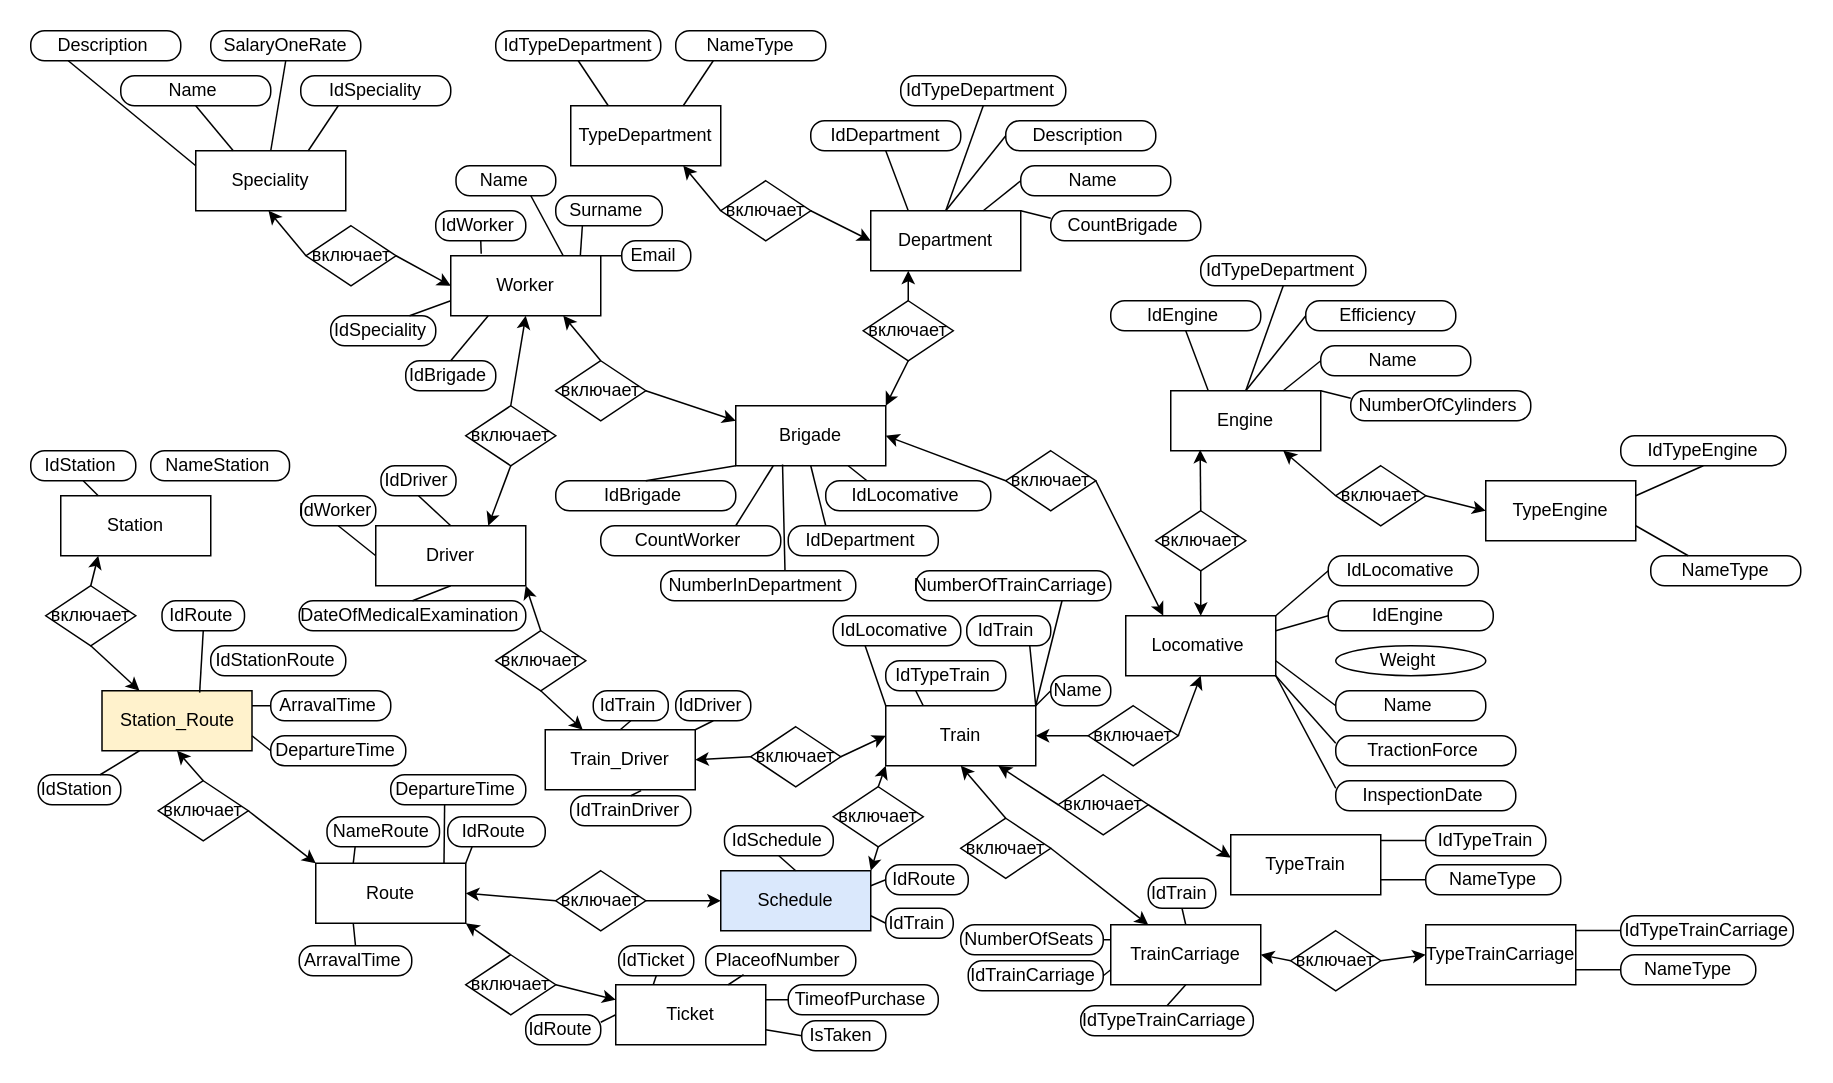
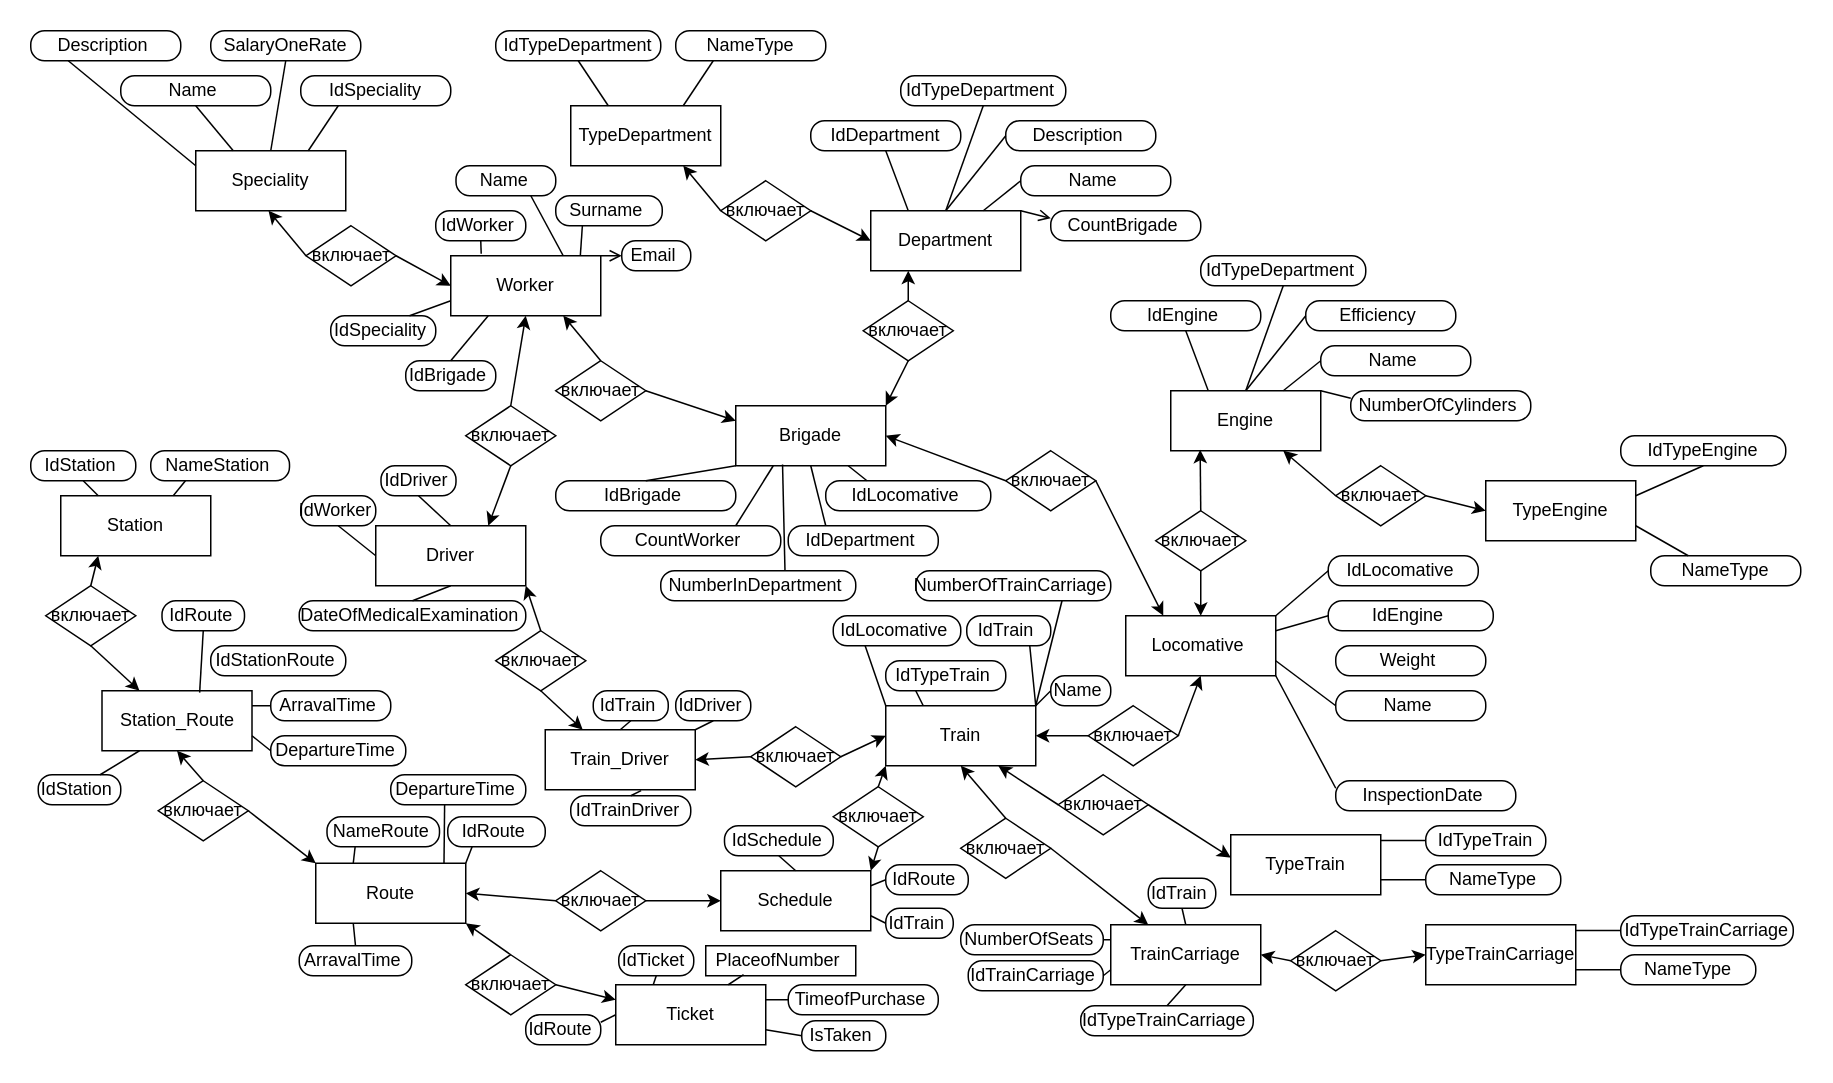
(1045, 217) -> (1044, 216)
(615, 256) -> (614, 256)
none -> (179, 489)
(1411, 661) -> (1411, 661)
(1308, 713) -> none
(177, 721) -> (177, 721)
(1426, 751) -> none
(796, 901) -> (796, 901)
(781, 961) -> (781, 961)
